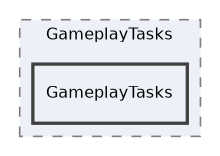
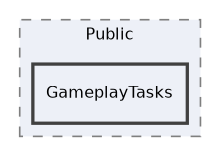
(110, 35) -> (110, 35)
